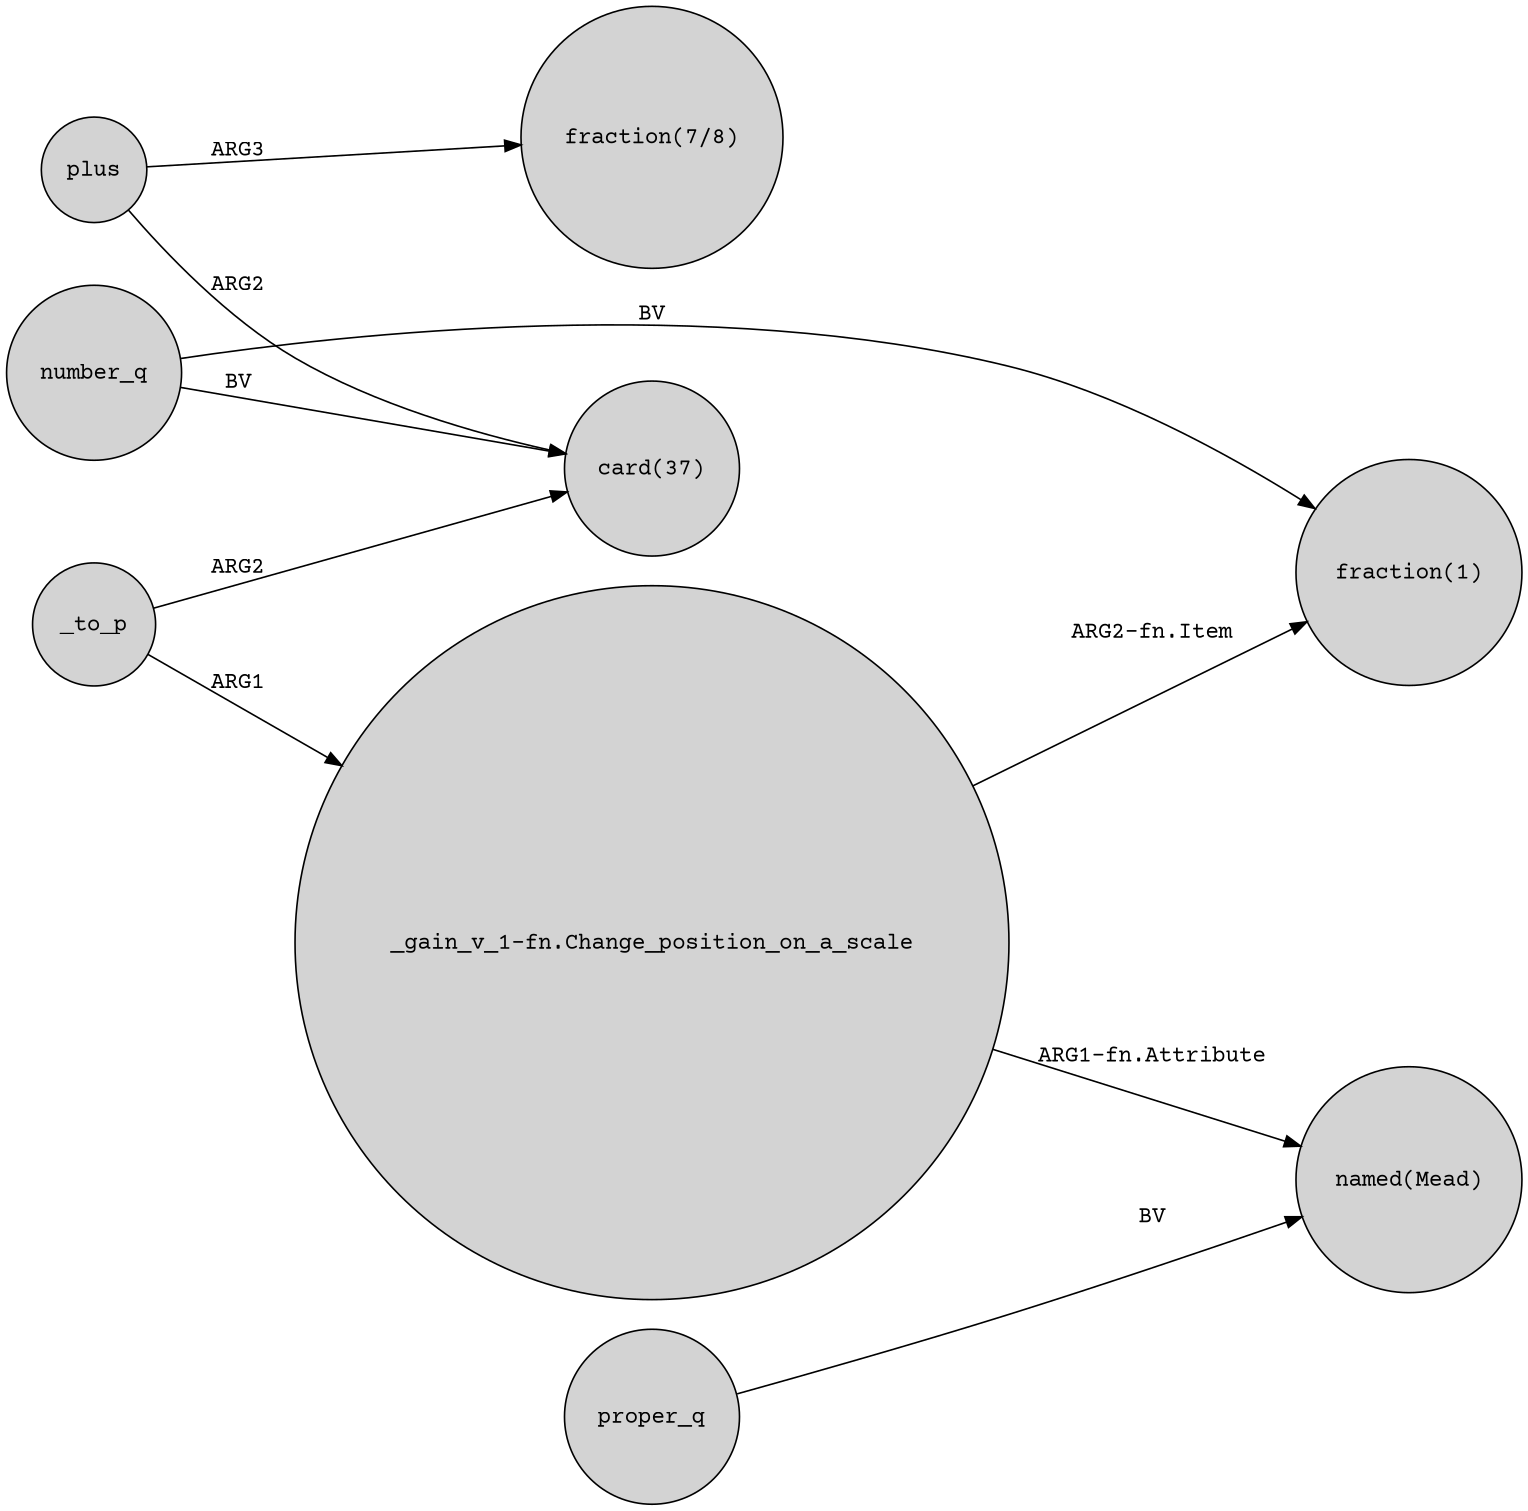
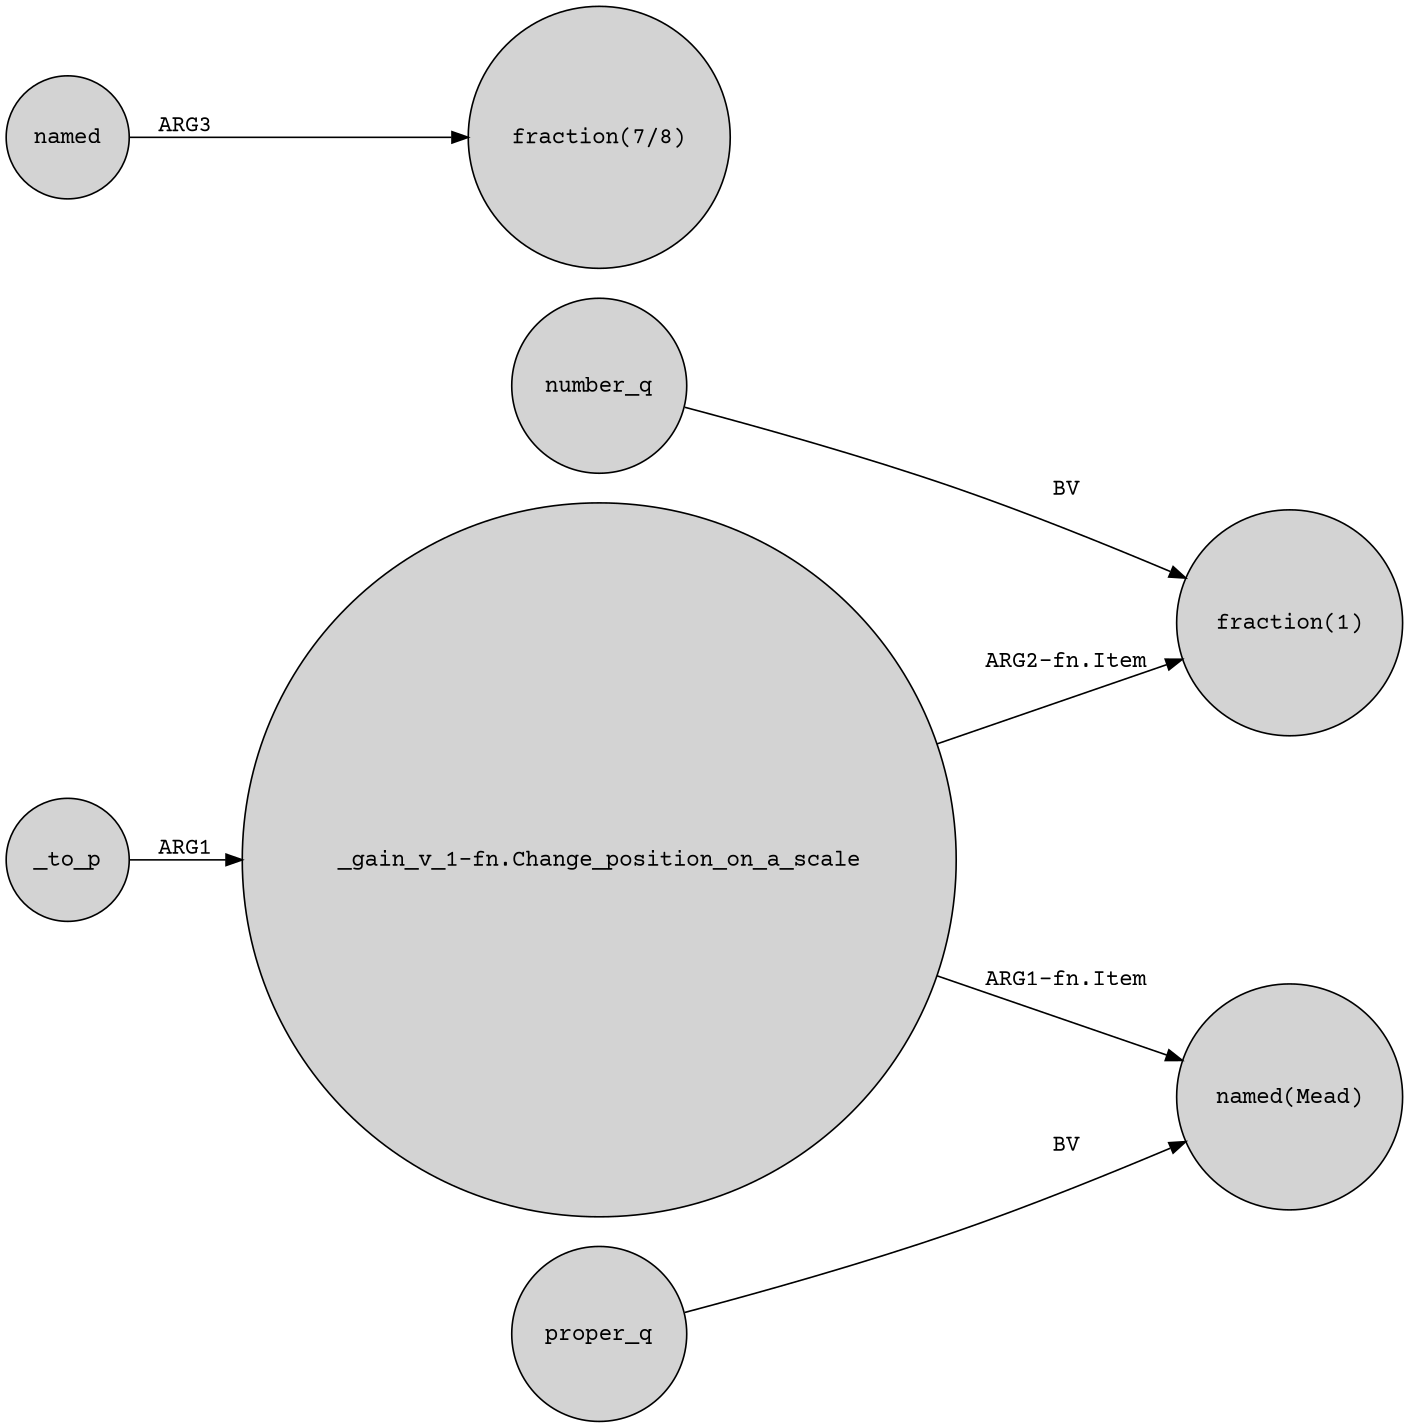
(94, 170) -> (68, 137)
(652, 469) -> none
(1152, 1055) -> (1066, 979)
